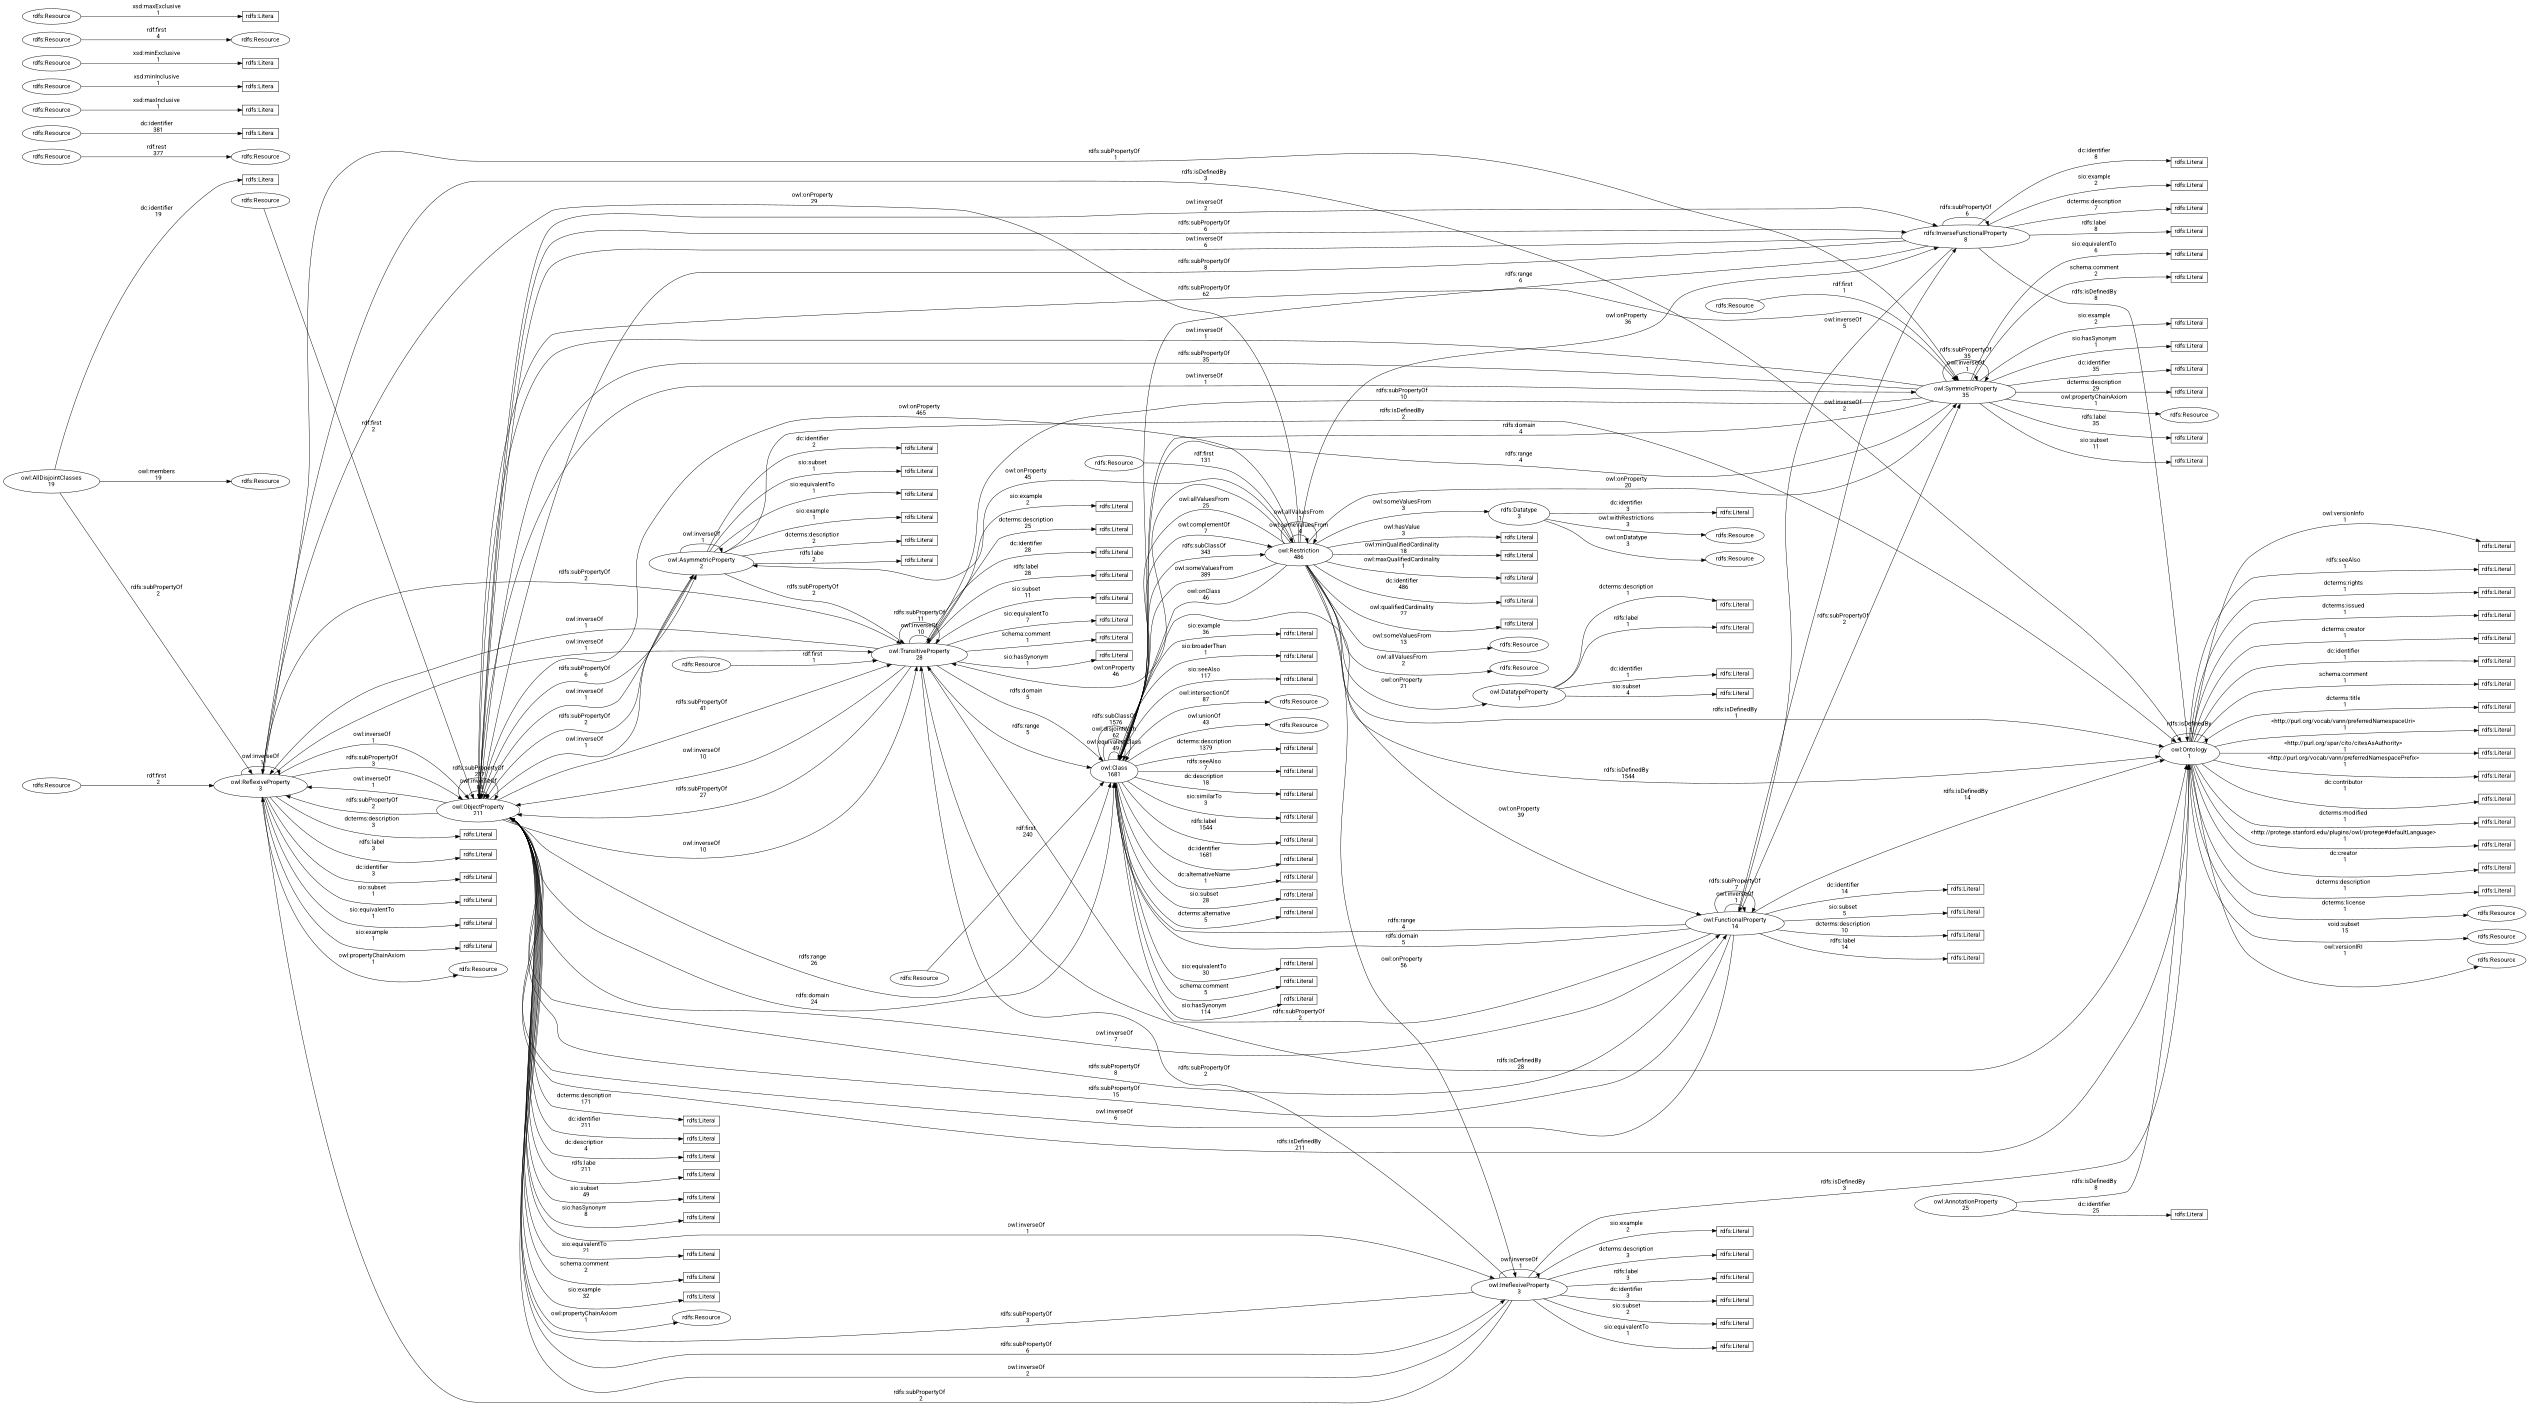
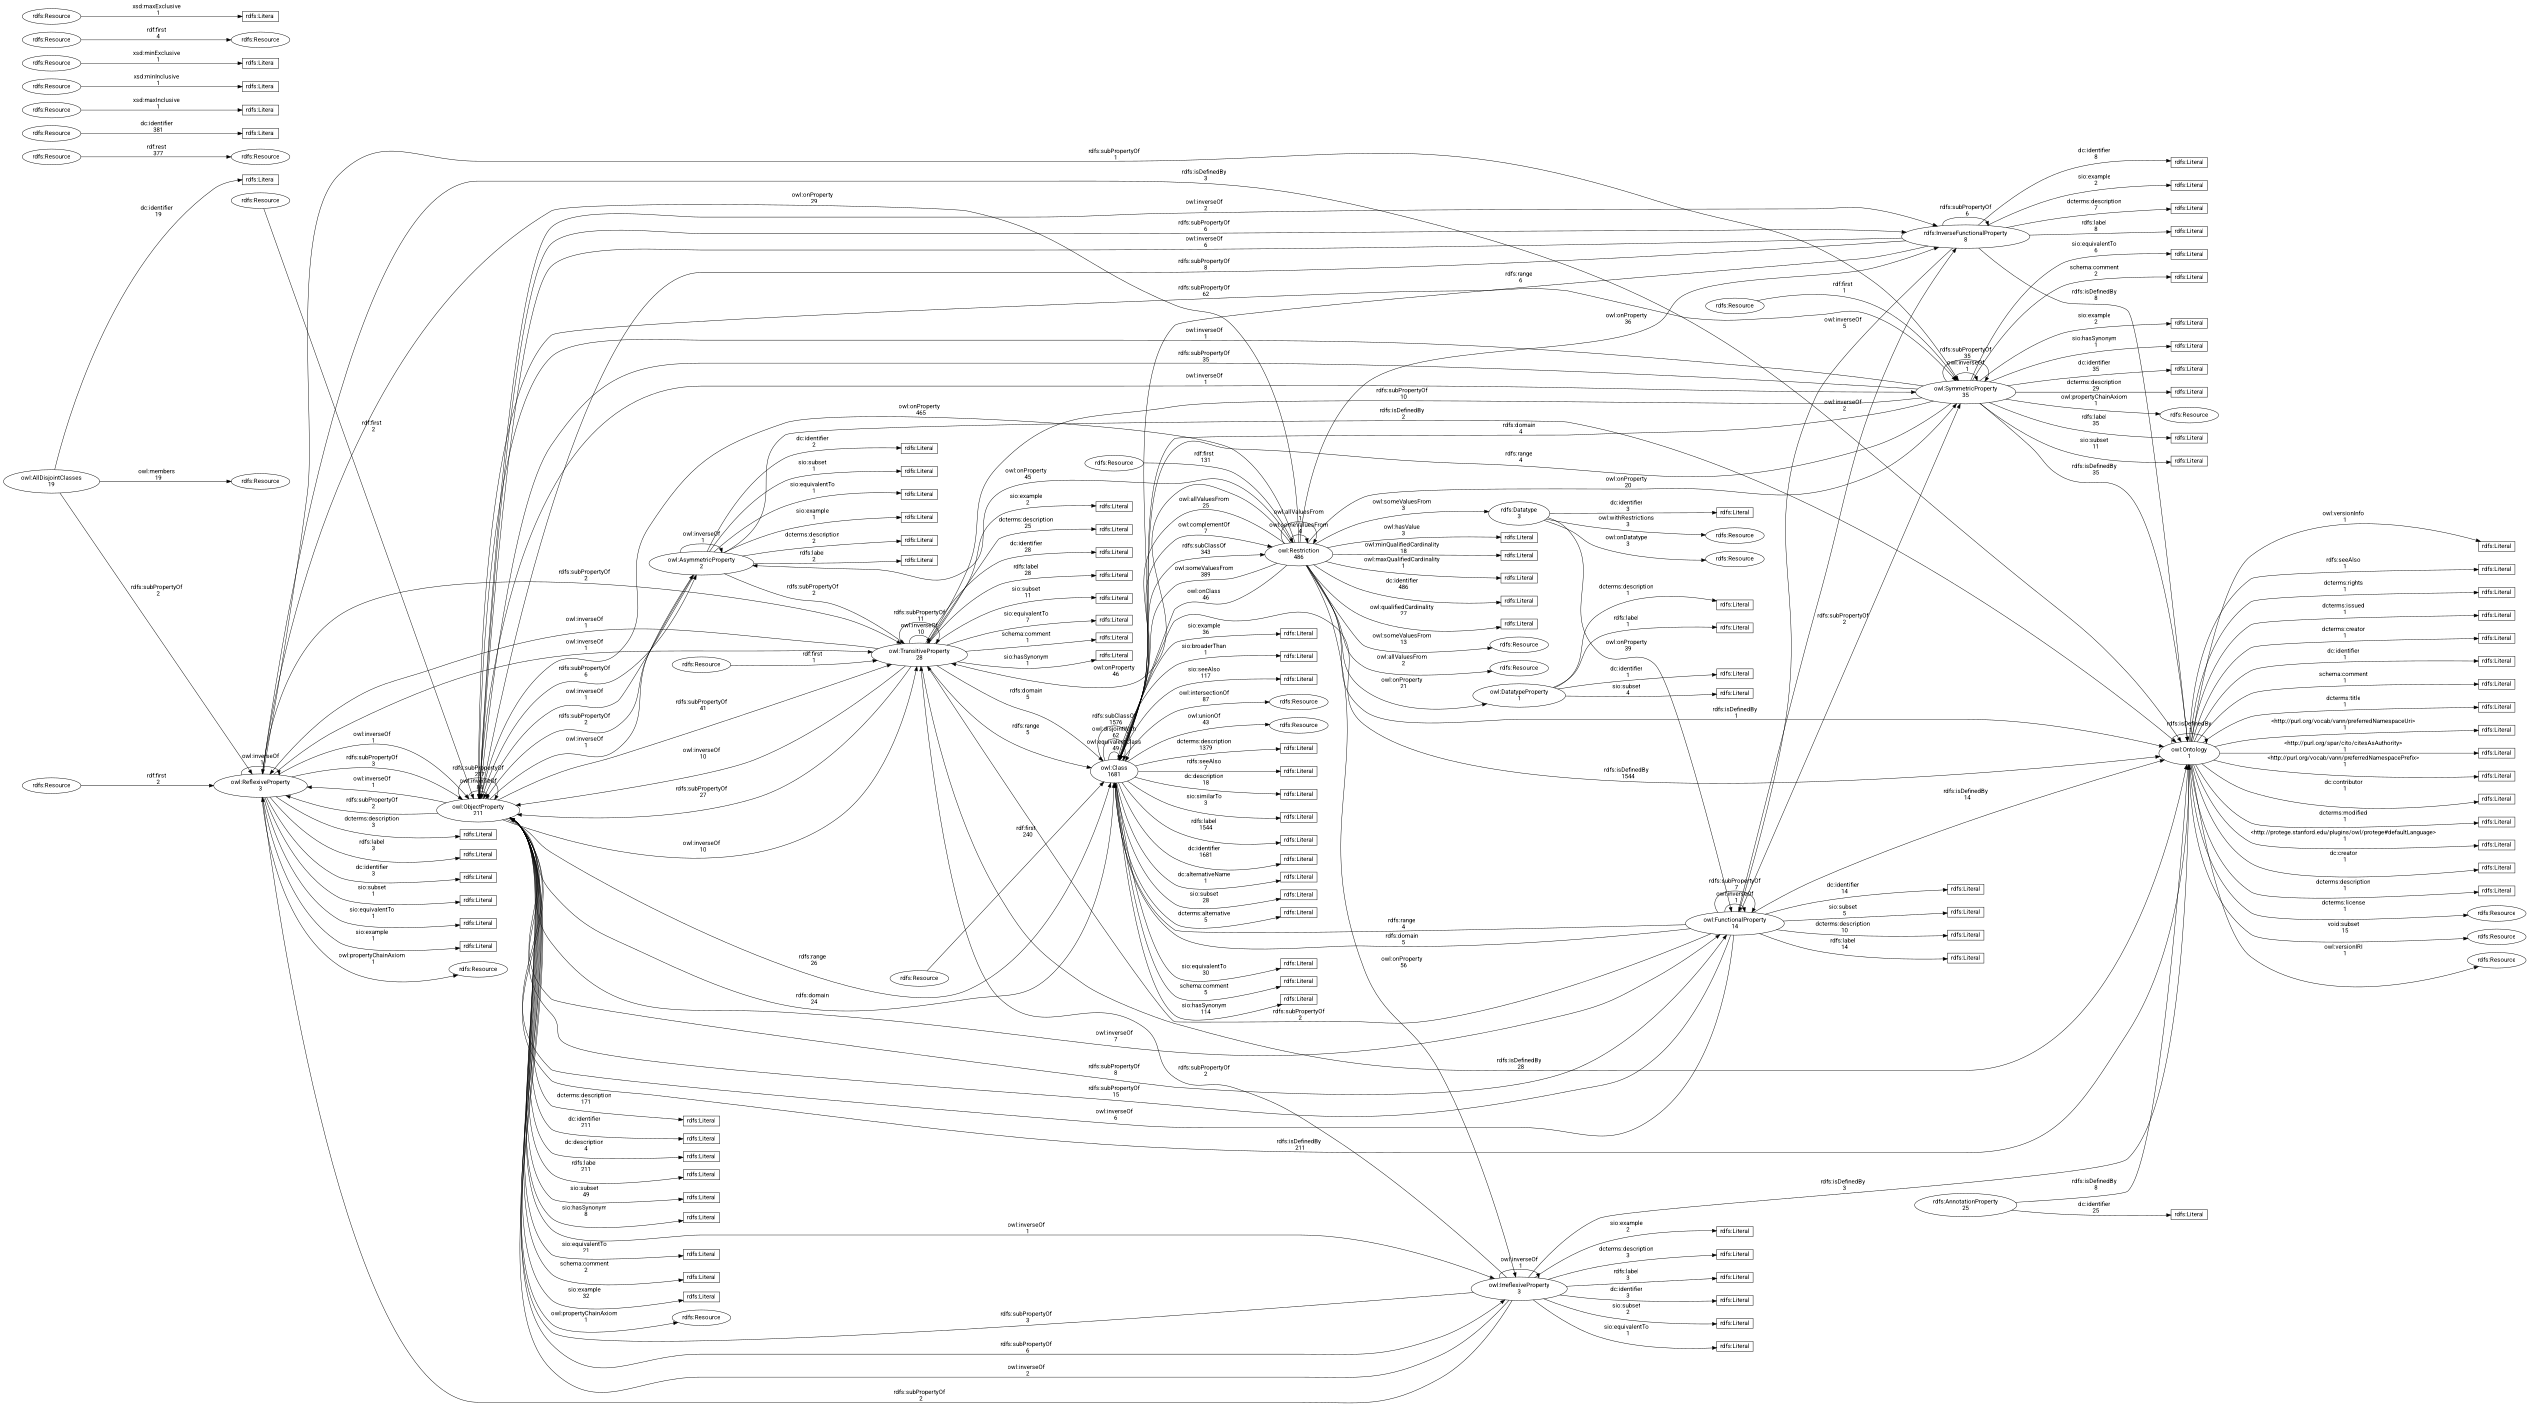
none -> (2145, 525)
(1444, 798) -> (1664, 682)
(1966, 1205) -> (1966, 1205)
